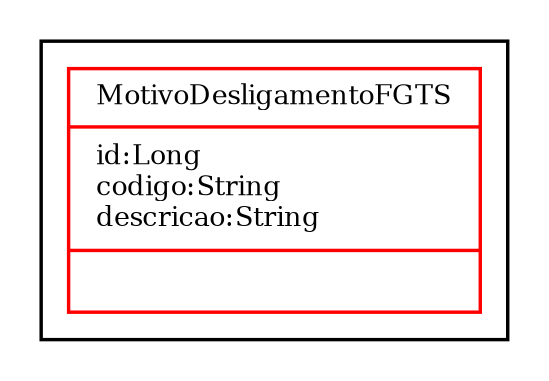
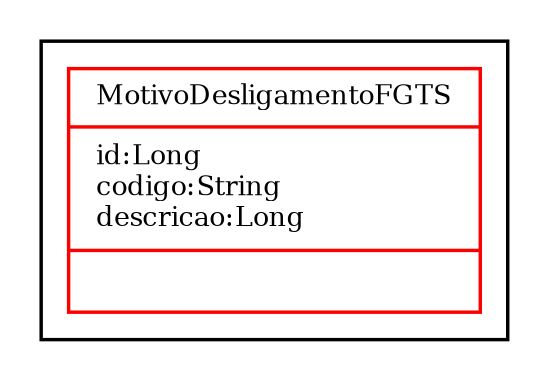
(209, 218) -> (201, 218)
